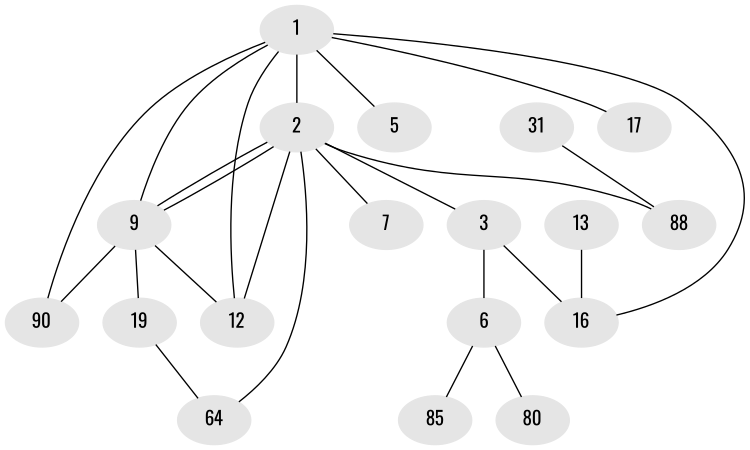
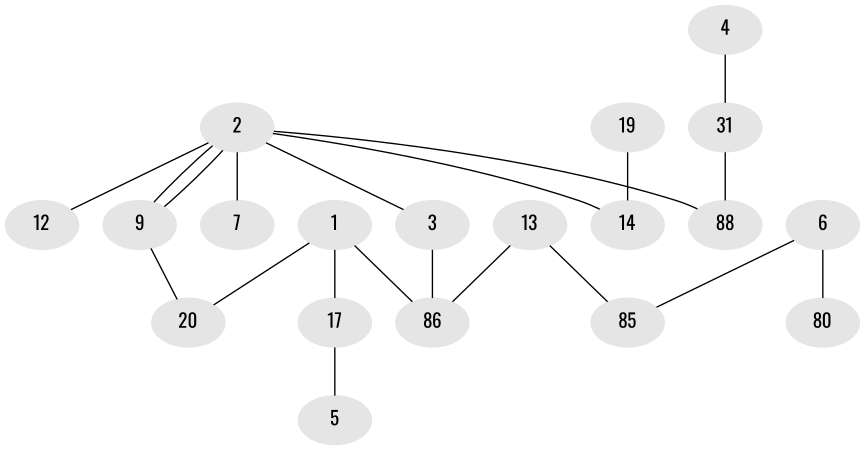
none -> (725, 30)
(346, 78) -> (335, 372)
(297, 79) -> none
(186, 108) -> none
(233, 183) -> none
(137, 274) -> none
(186, 274) -> none
(484, 274) -> none
none -> (579, 274)
(42, 323) -> (188, 323)
(582, 323) -> (432, 323)
(214, 420) -> (628, 225)
